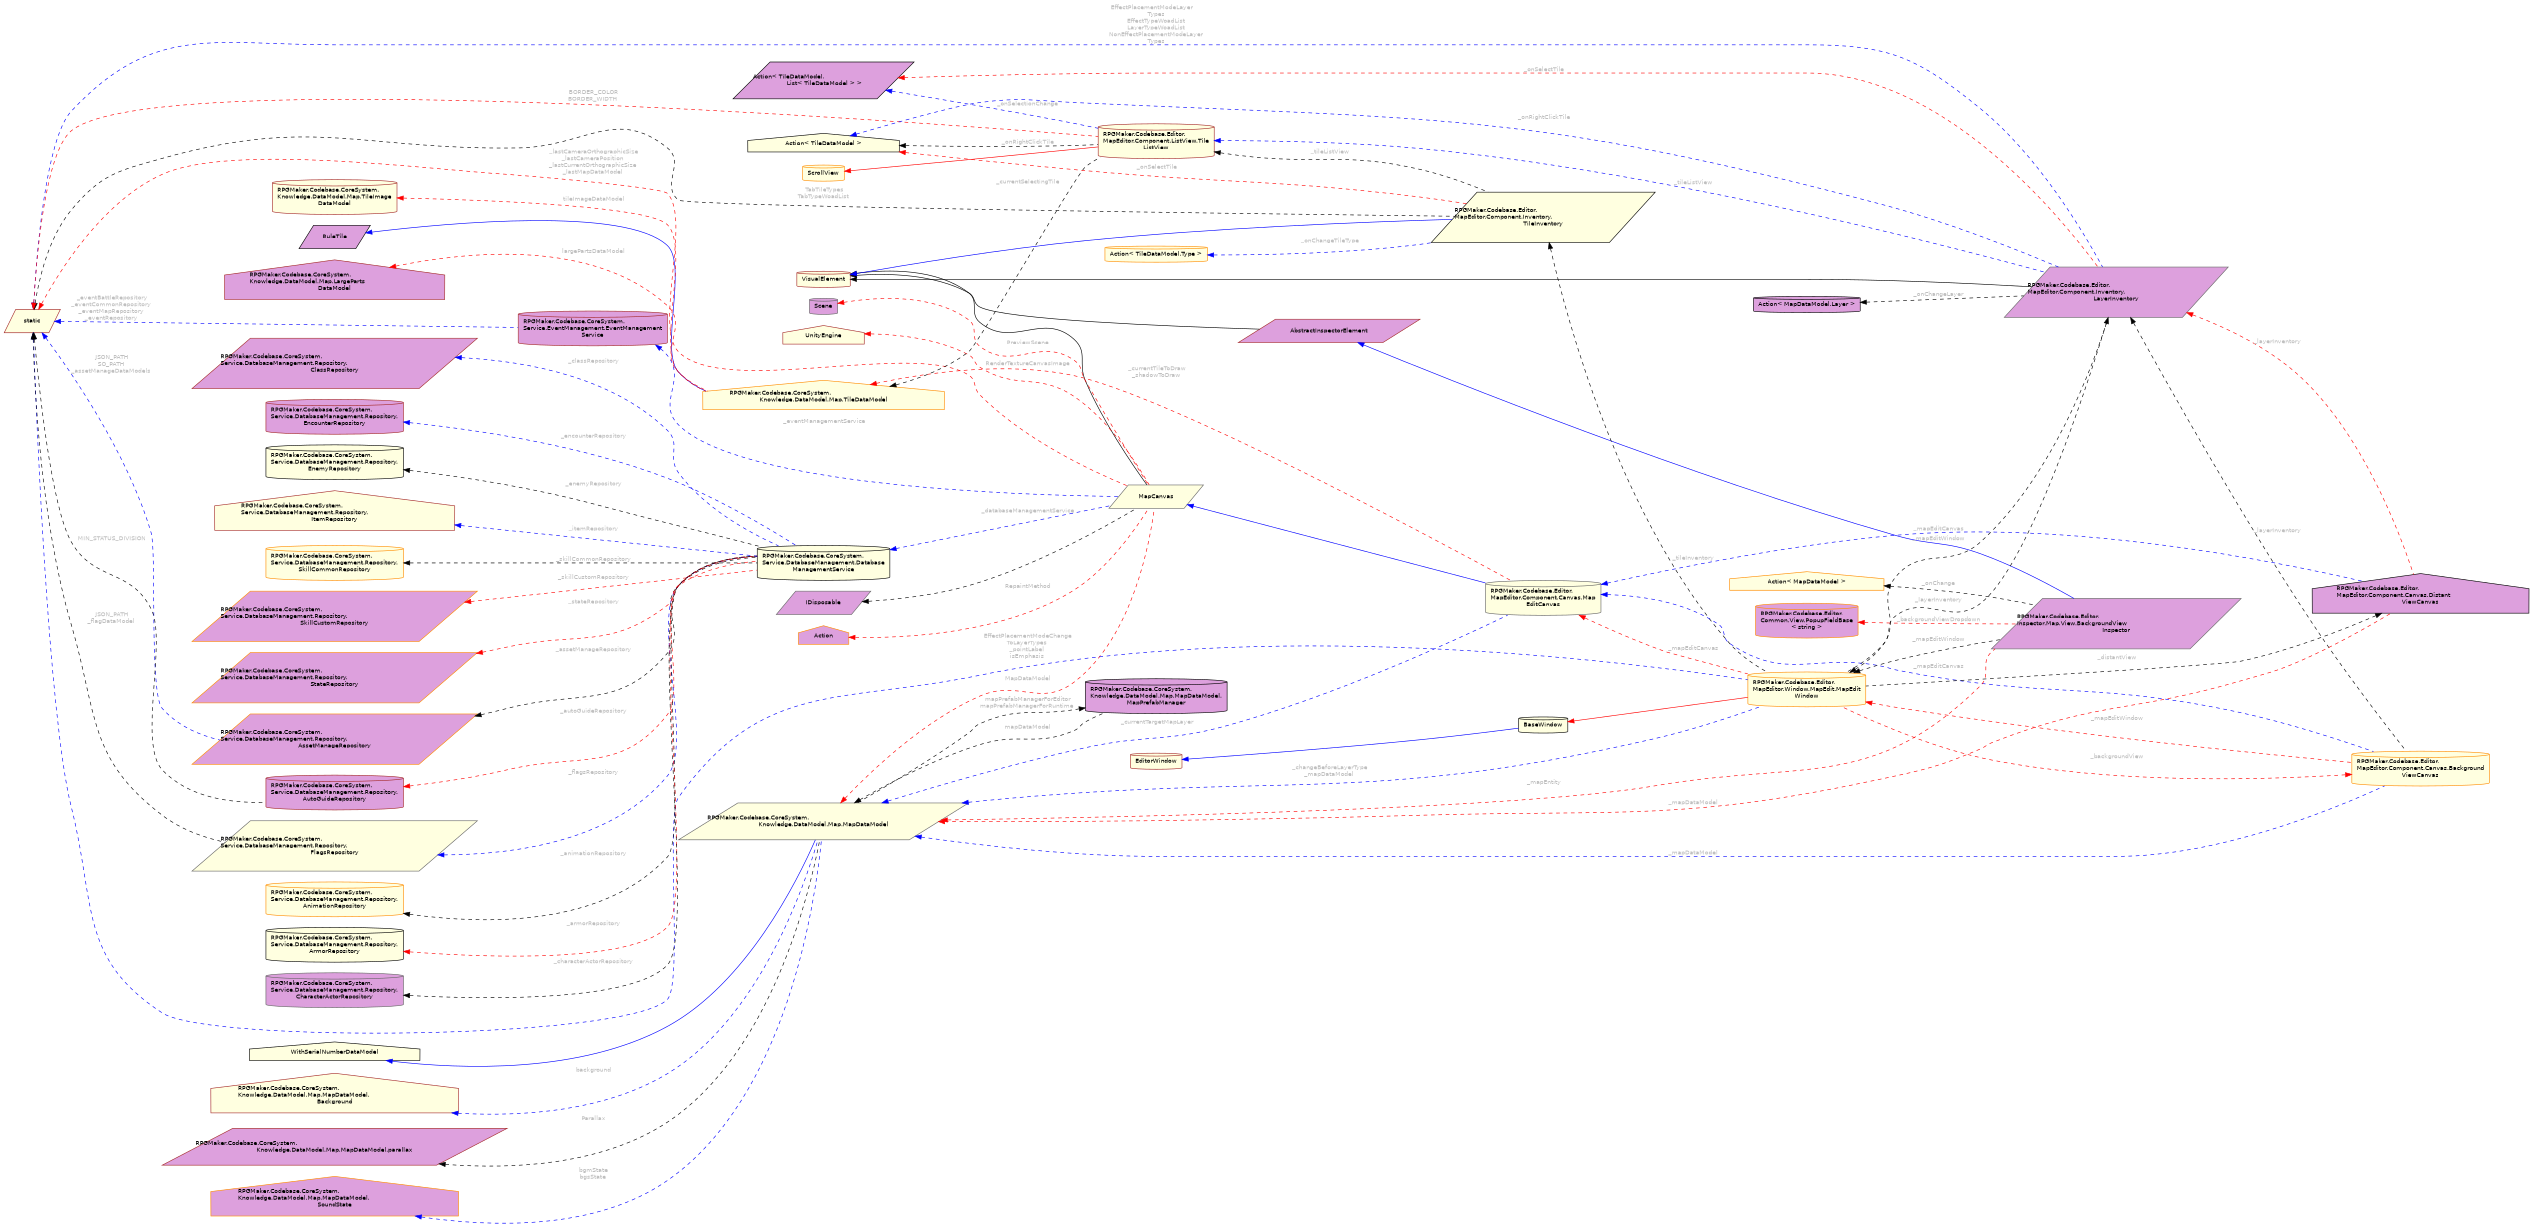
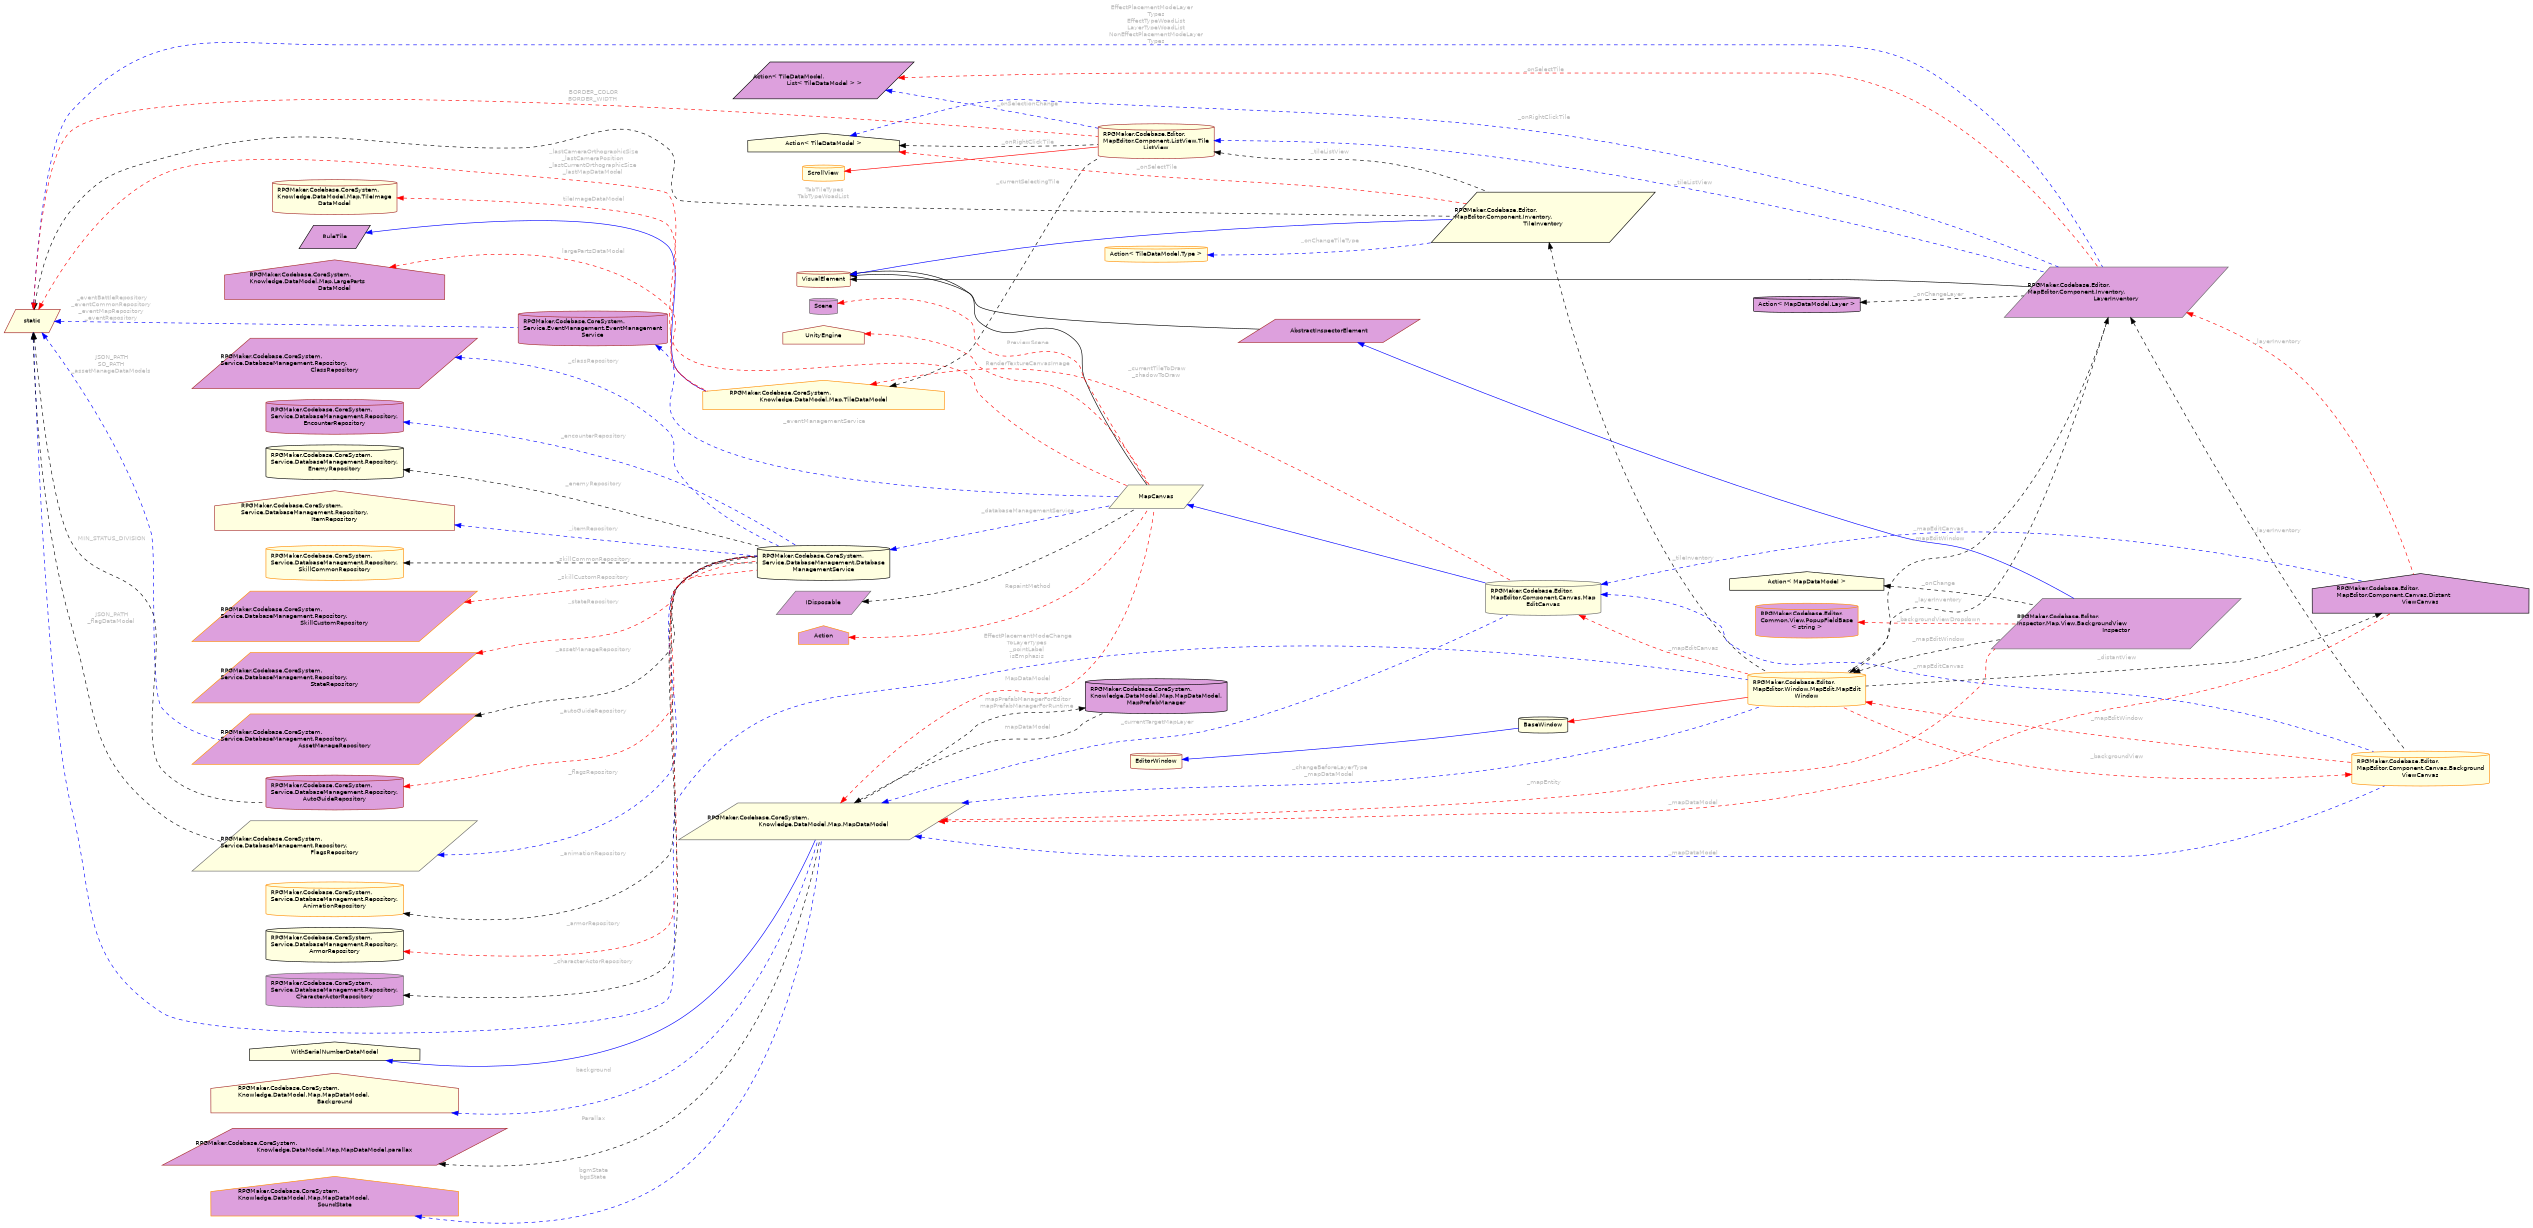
(1807, 582) -> (1807, 582)
